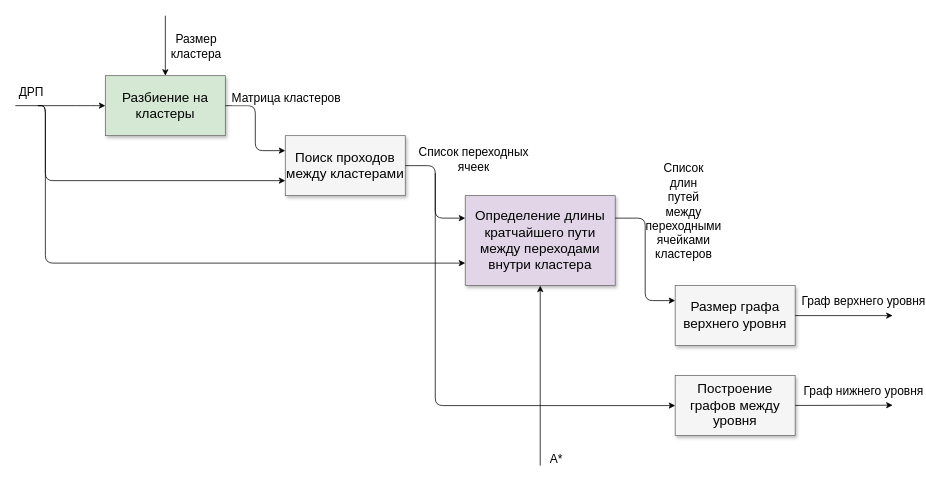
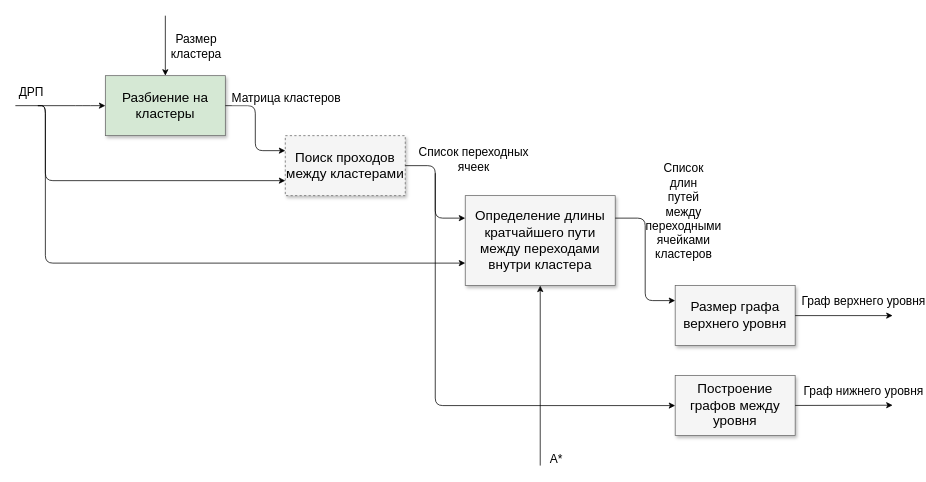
(345, 165) -> (345, 165)
(540, 240) -> (540, 240)
